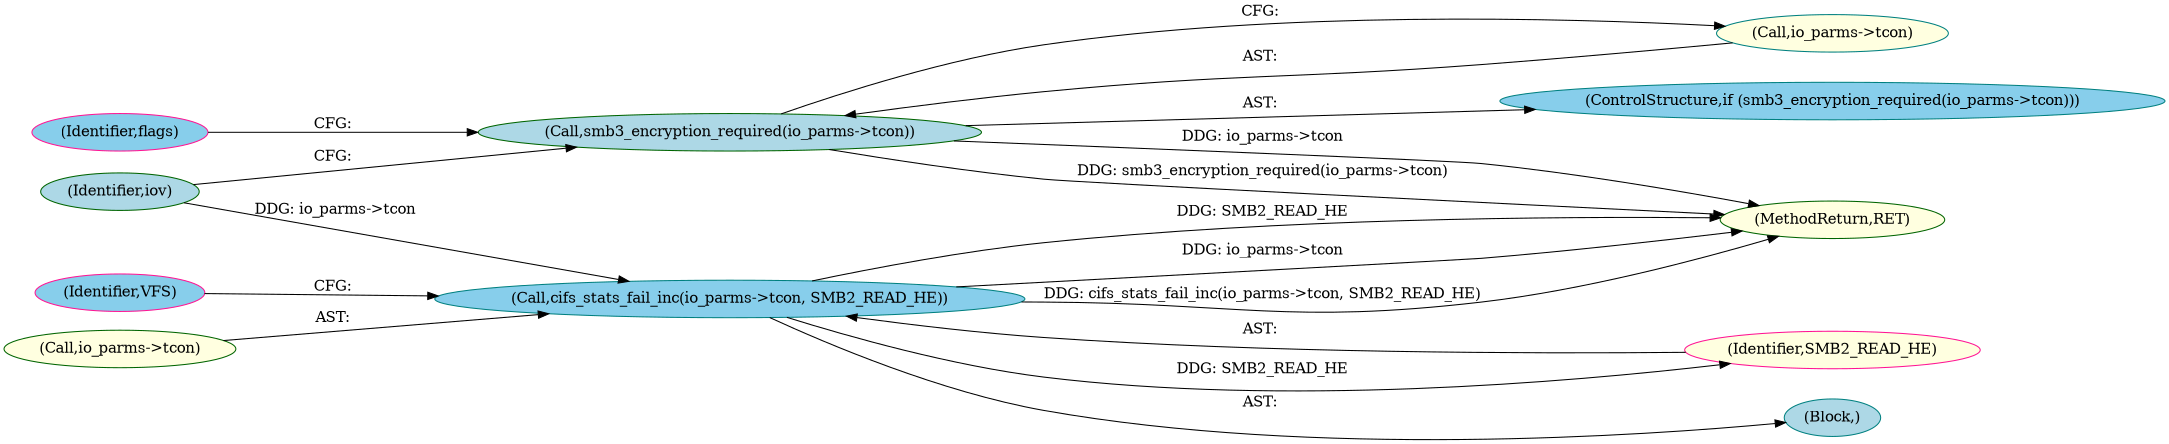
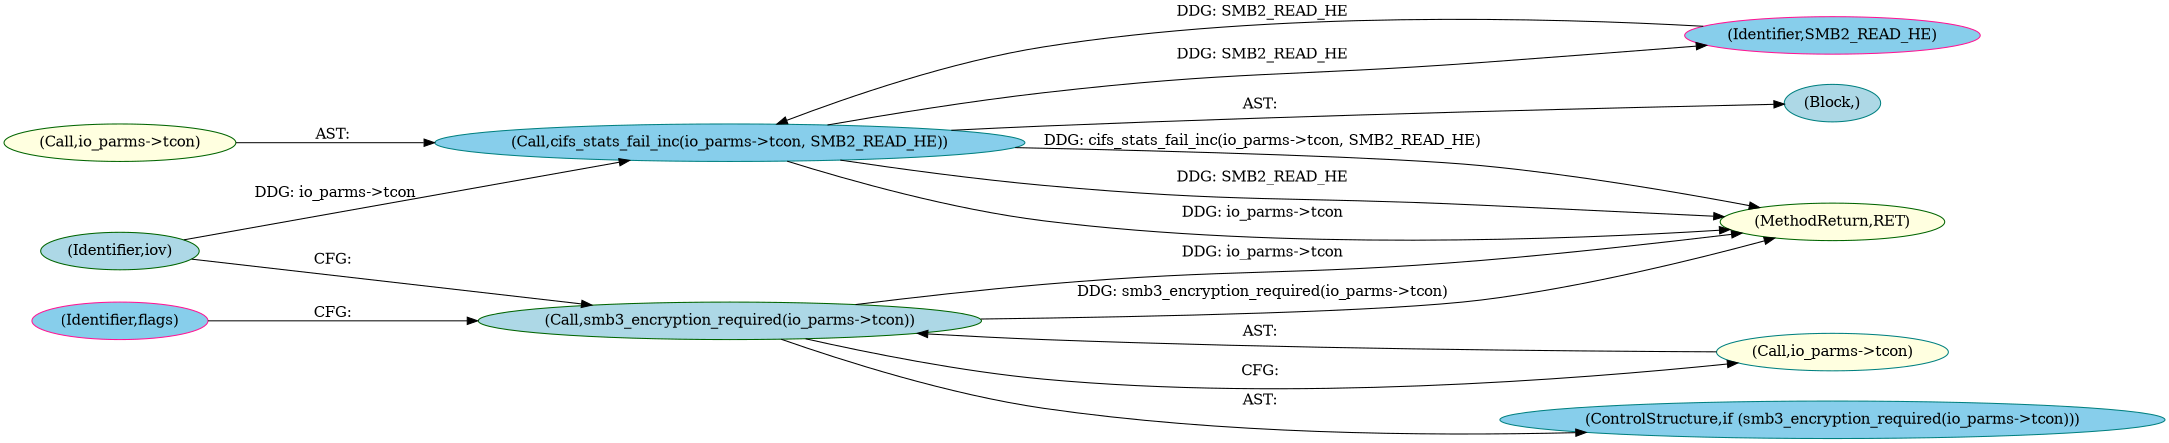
(120, 293) -> none
(1262, 330) -> (1262, 12)
(1833, 350) -> (1833, 35)
